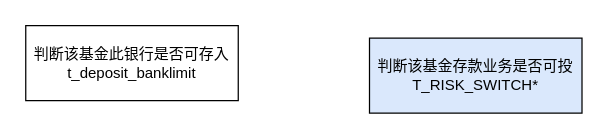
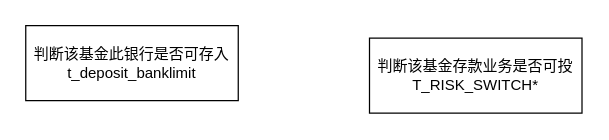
(476, 76) -> (476, 76)
